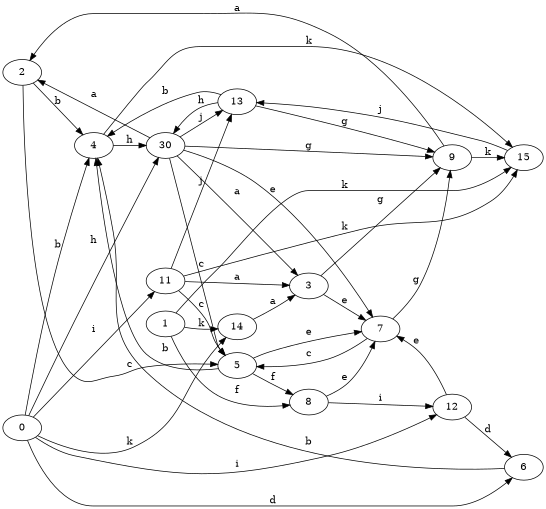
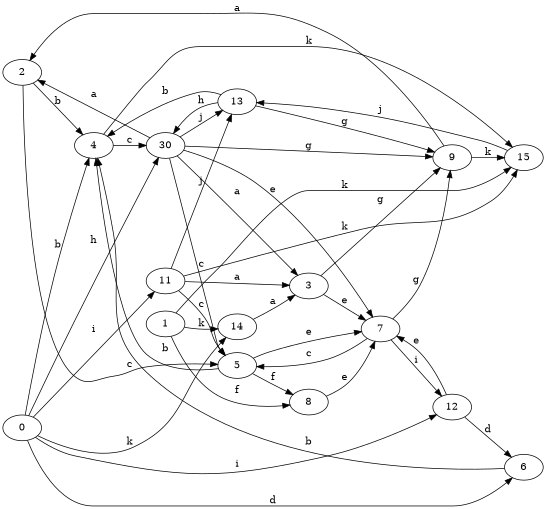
(130, 140) -> (130, 140)
(377, 404) -> (414, 365)
